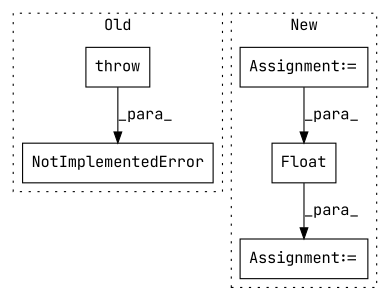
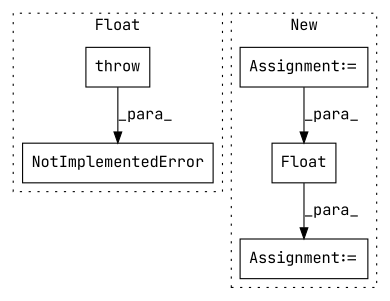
(118, 26) -> (118, 26)
